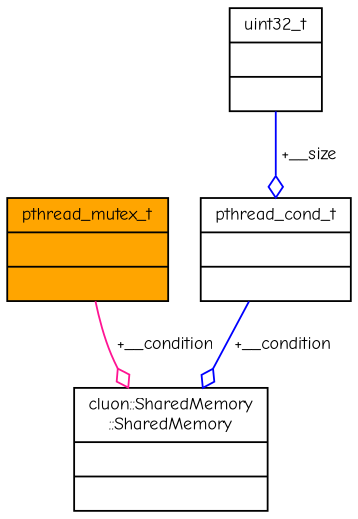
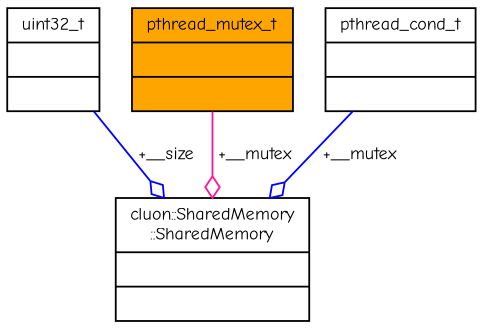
(276, 143) -> (122, 146)
(163, 344) -> (252, 155)
(280, 344) -> (357, 155)
